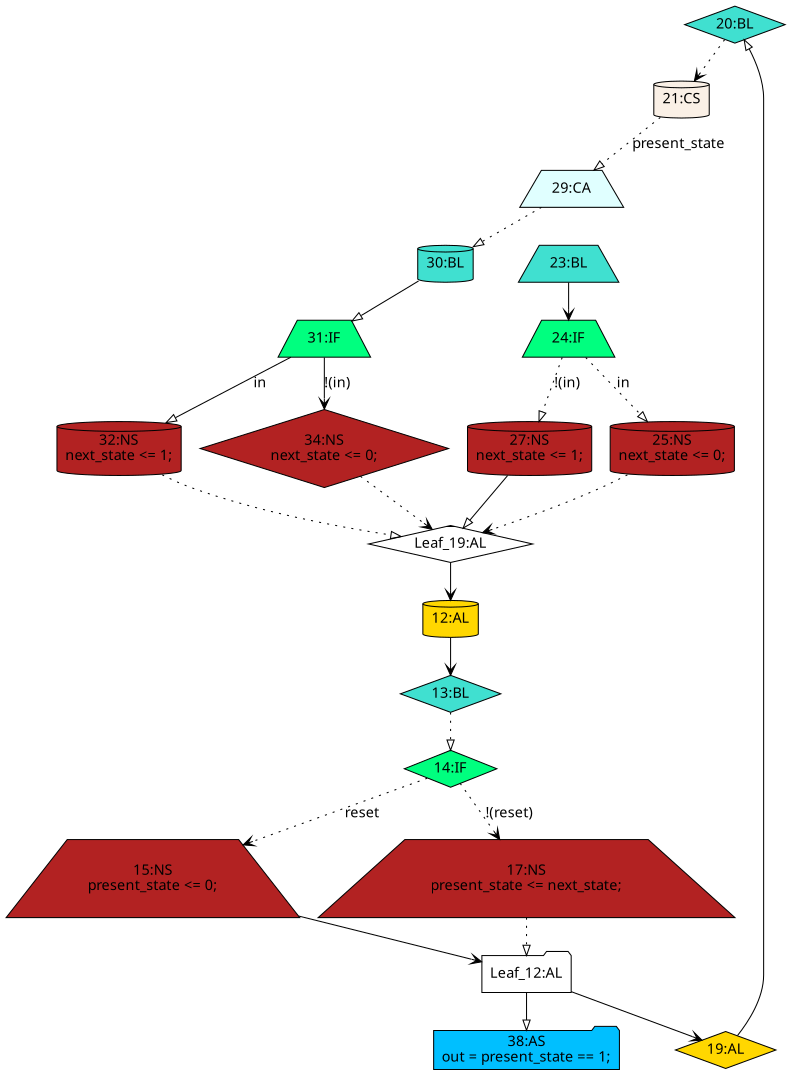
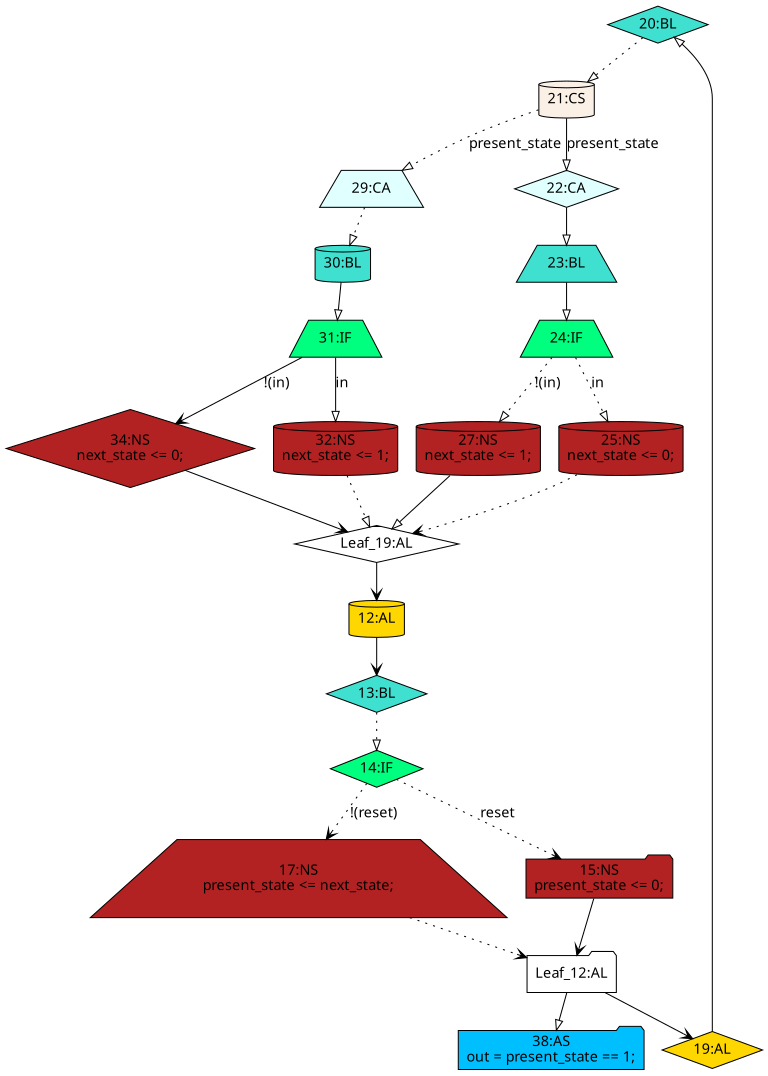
(713, 56) -> (619, 56)
none -> (567, 189)
(569, 296) -> (567, 296)
(392, 500) -> (262, 499)
(153, 879) -> (599, 879)
(527, 931) -> (463, 936)
